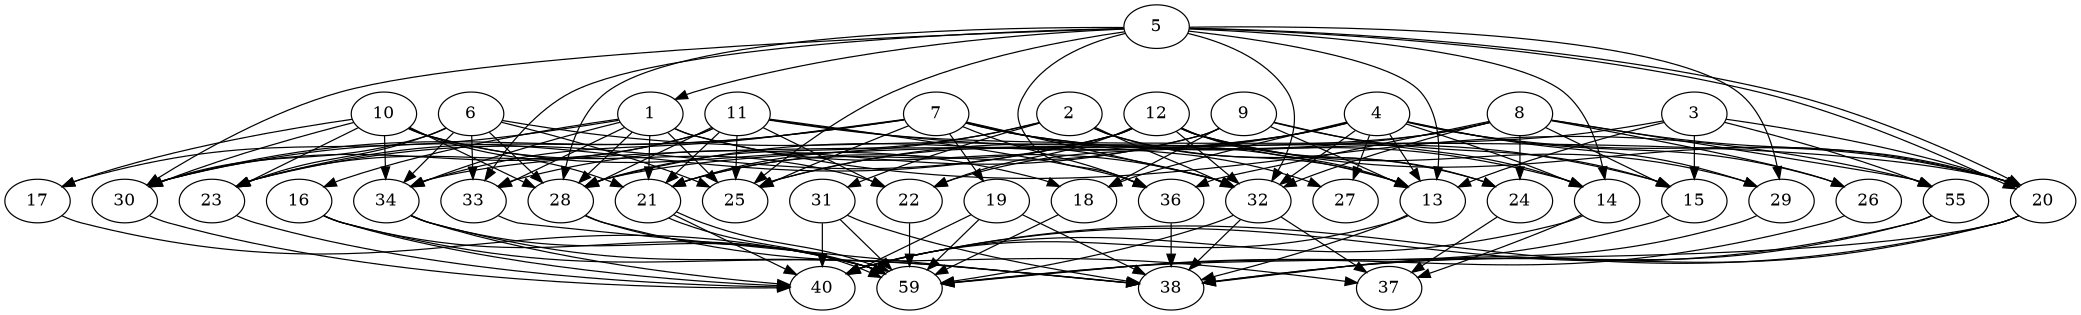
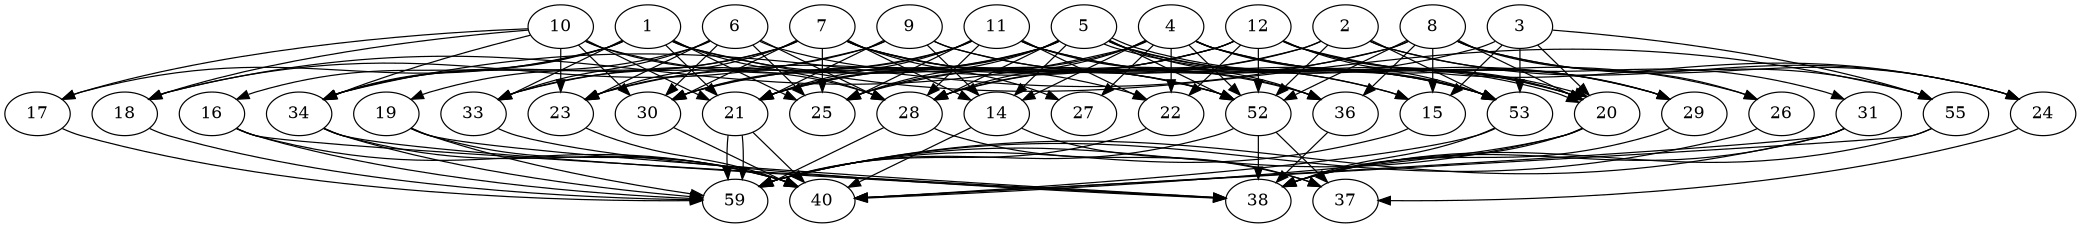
(903, 49) -> (916, 70)
(1258, 201) -> (1258, 114)
(1433, 201) -> (1520, 114)
